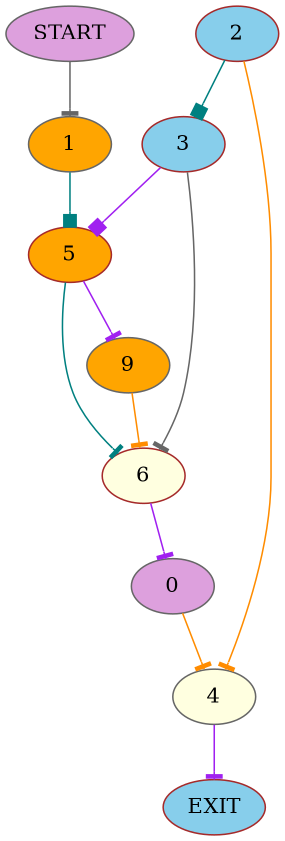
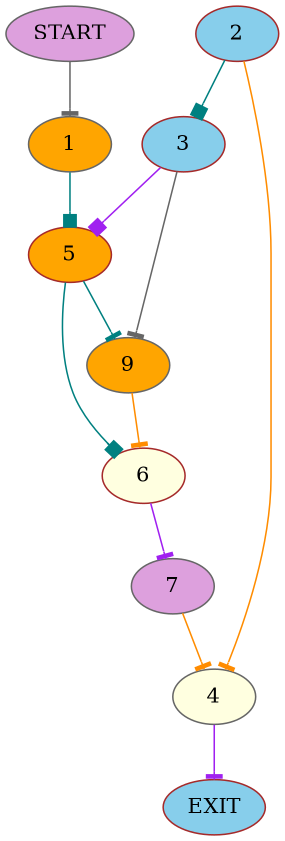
(97, 306) -> (97, 306)
(194, 310) -> (157, 251)
(67, 372) -> (67, 372)
(173, 586) -> (173, 586)
